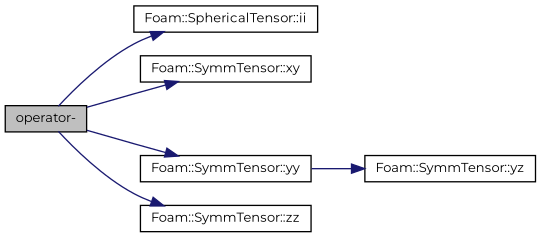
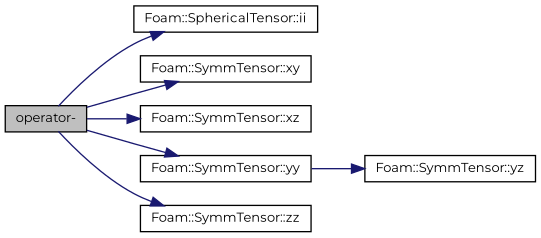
none -> (226, 119)
